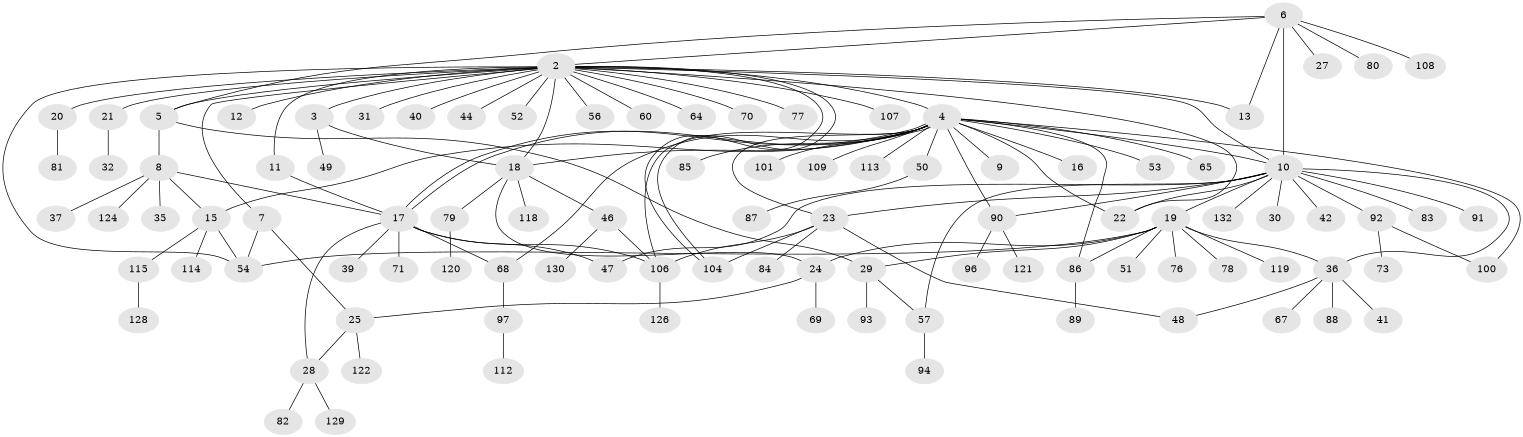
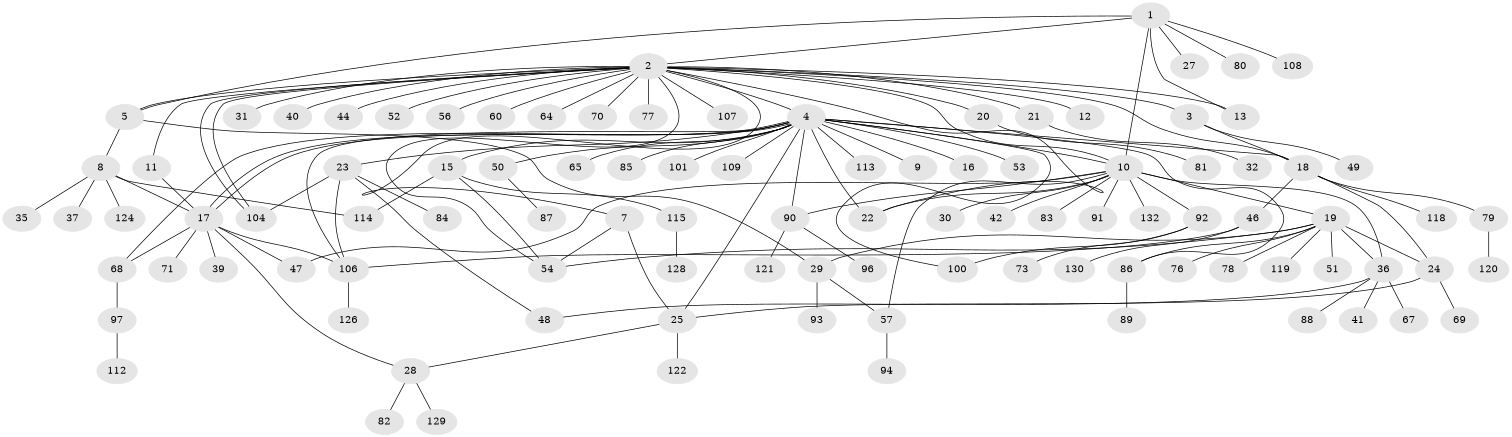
(1284, 16) -> (1151, 16)
(185, 193) -> (212, 195)
(1057, 197) -> none
none -> (747, 215)
